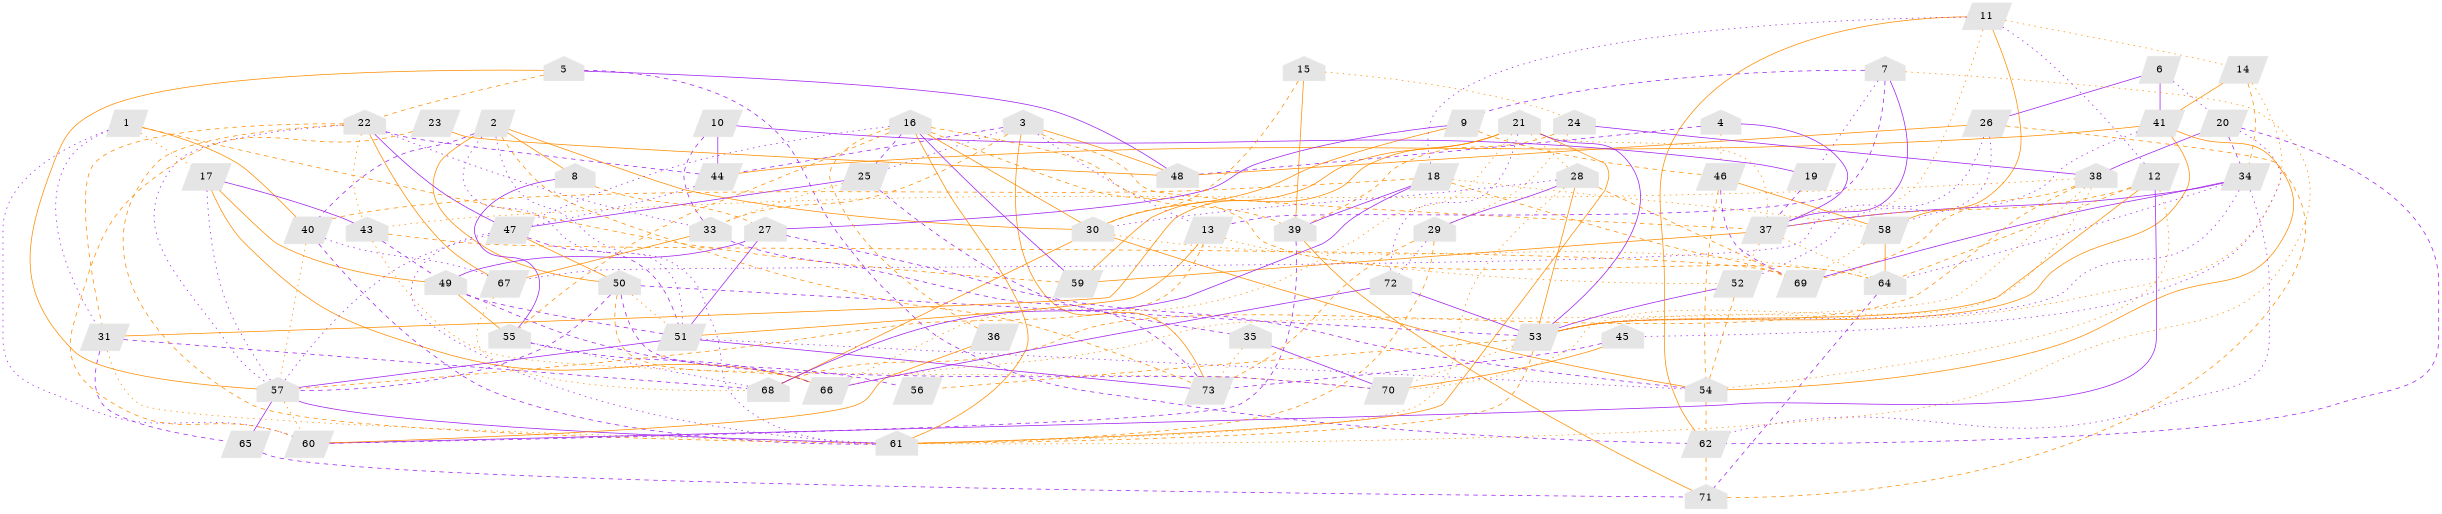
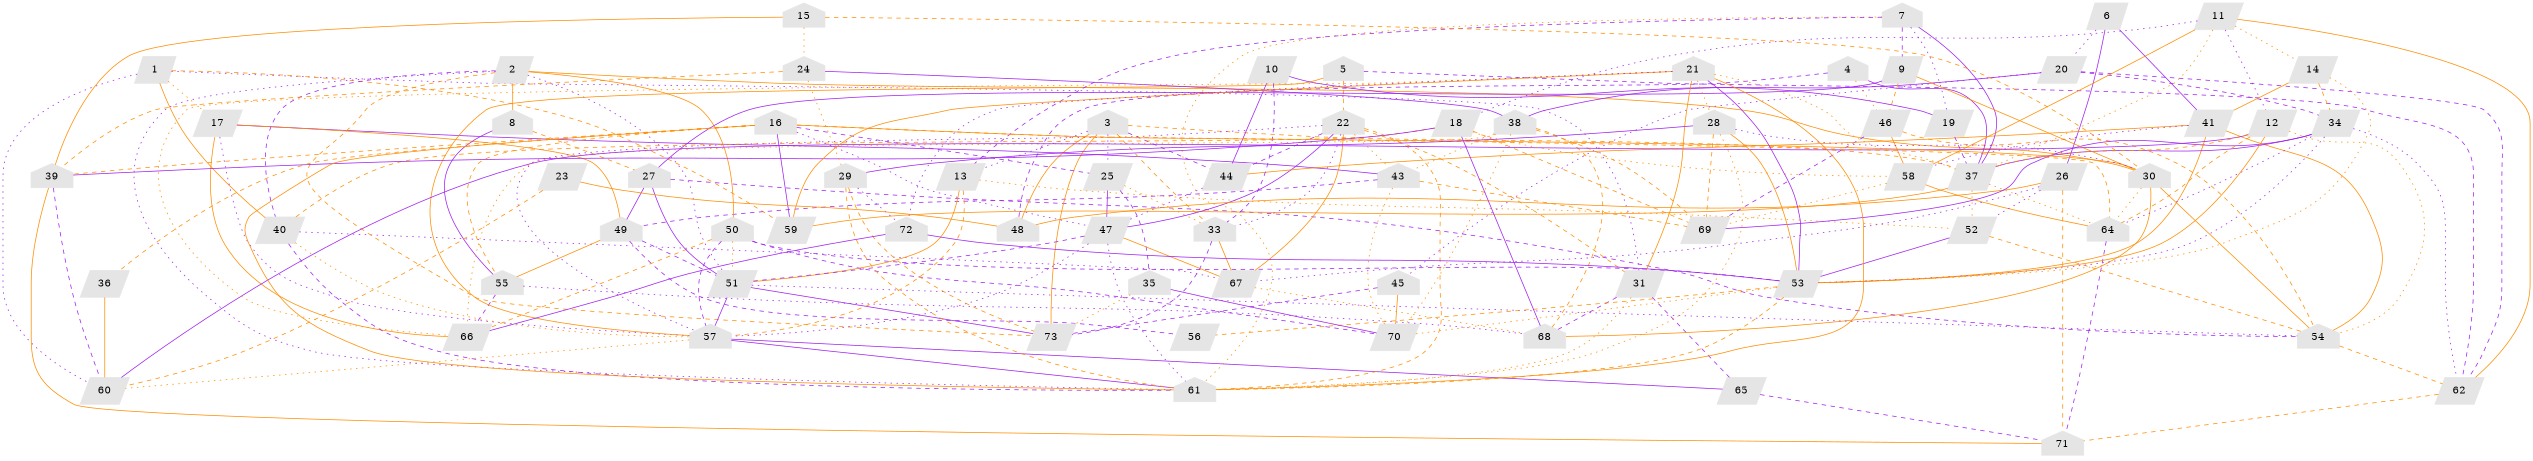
(883, 87) -> none
(555, 252) -> (1183, 262)
